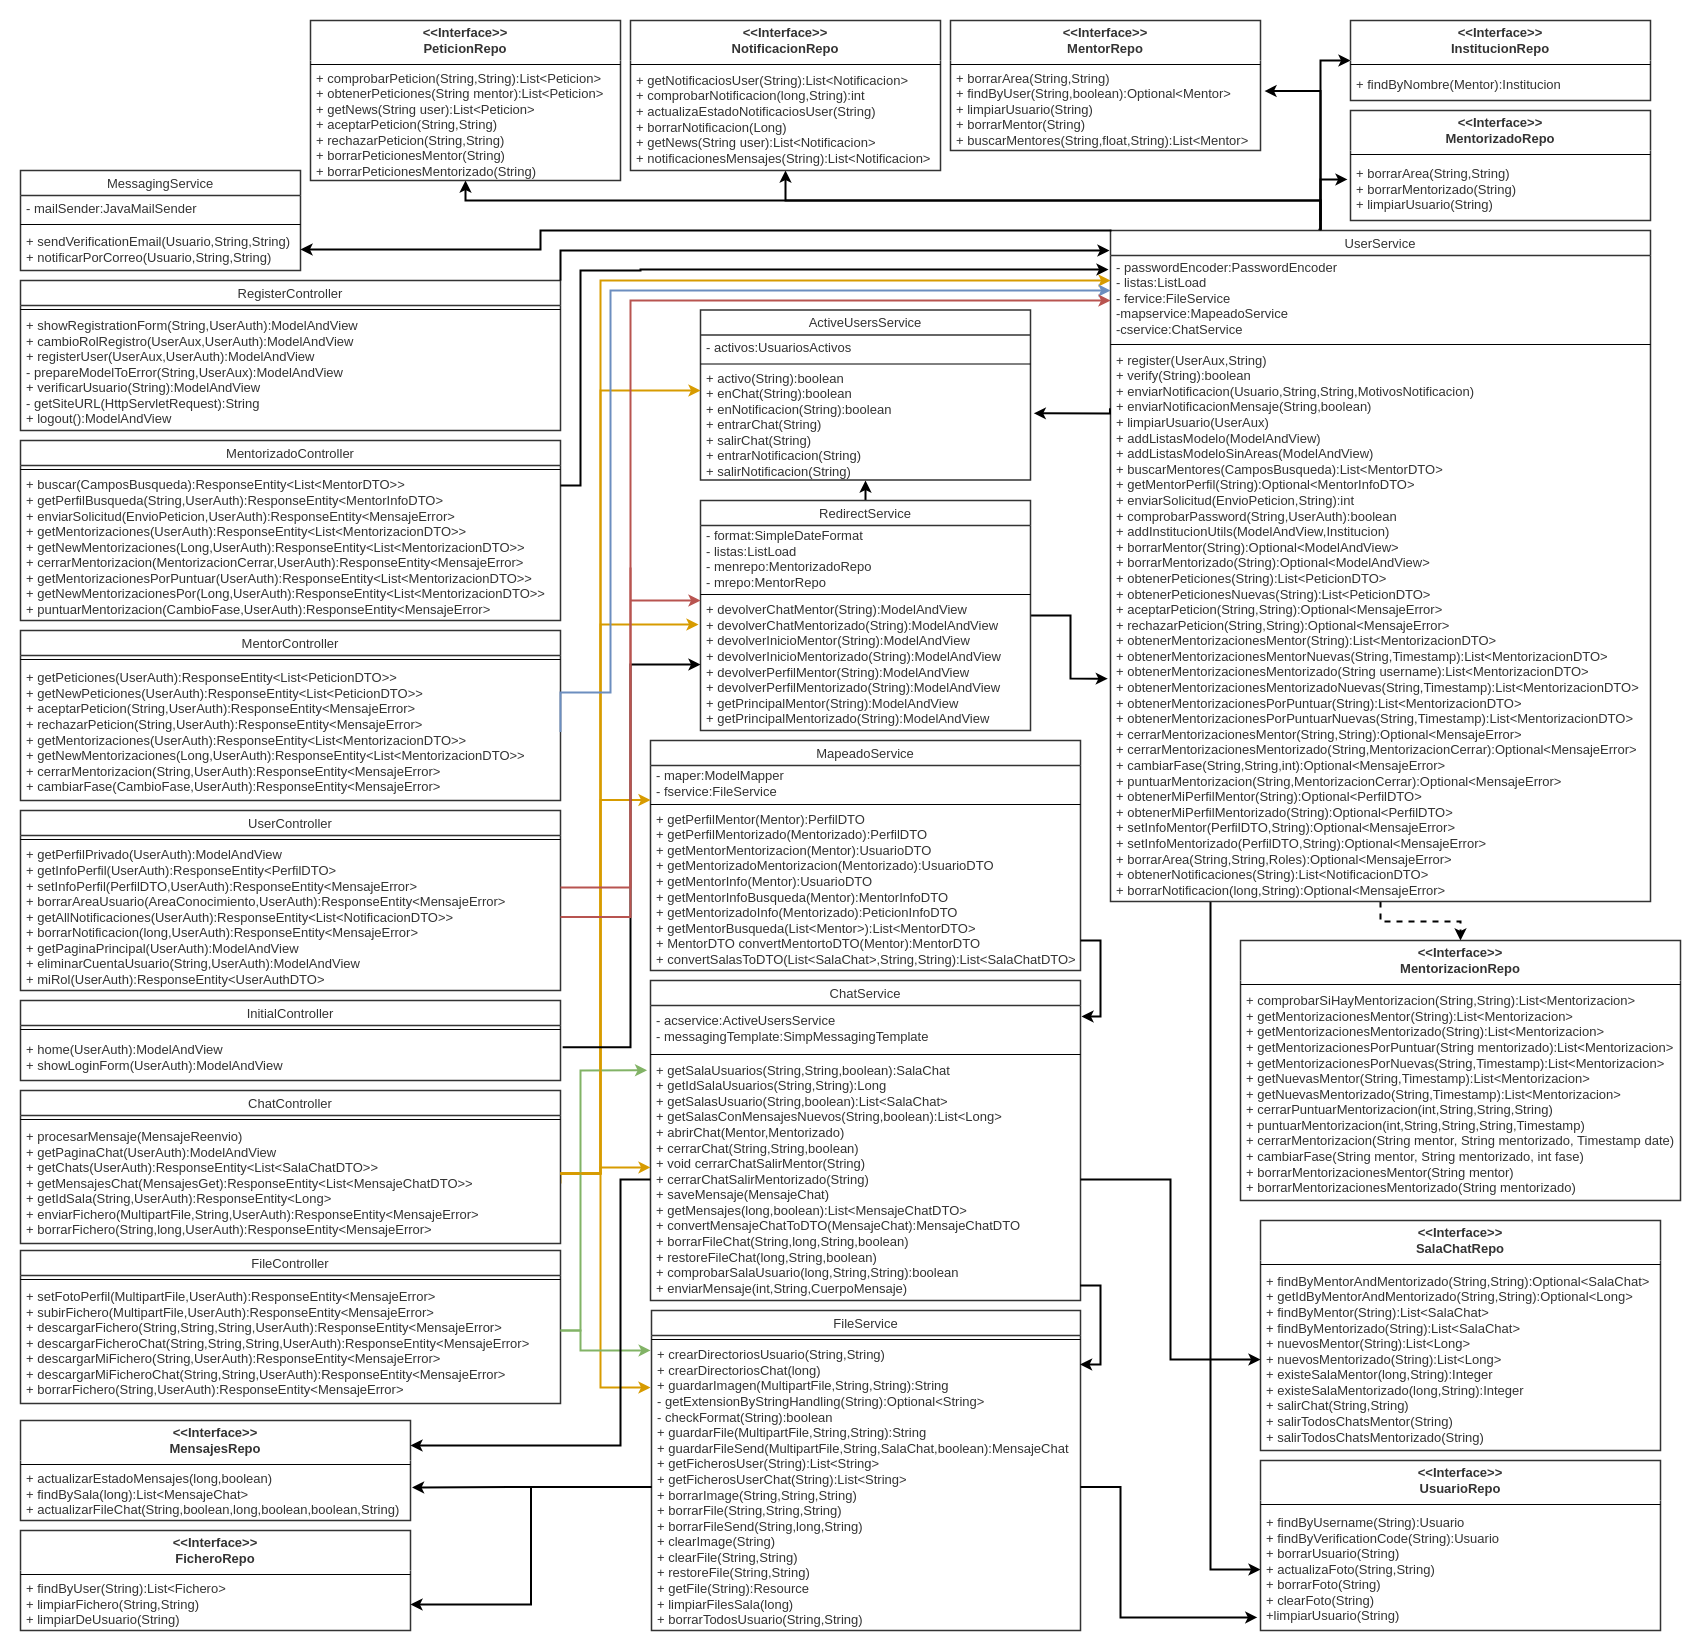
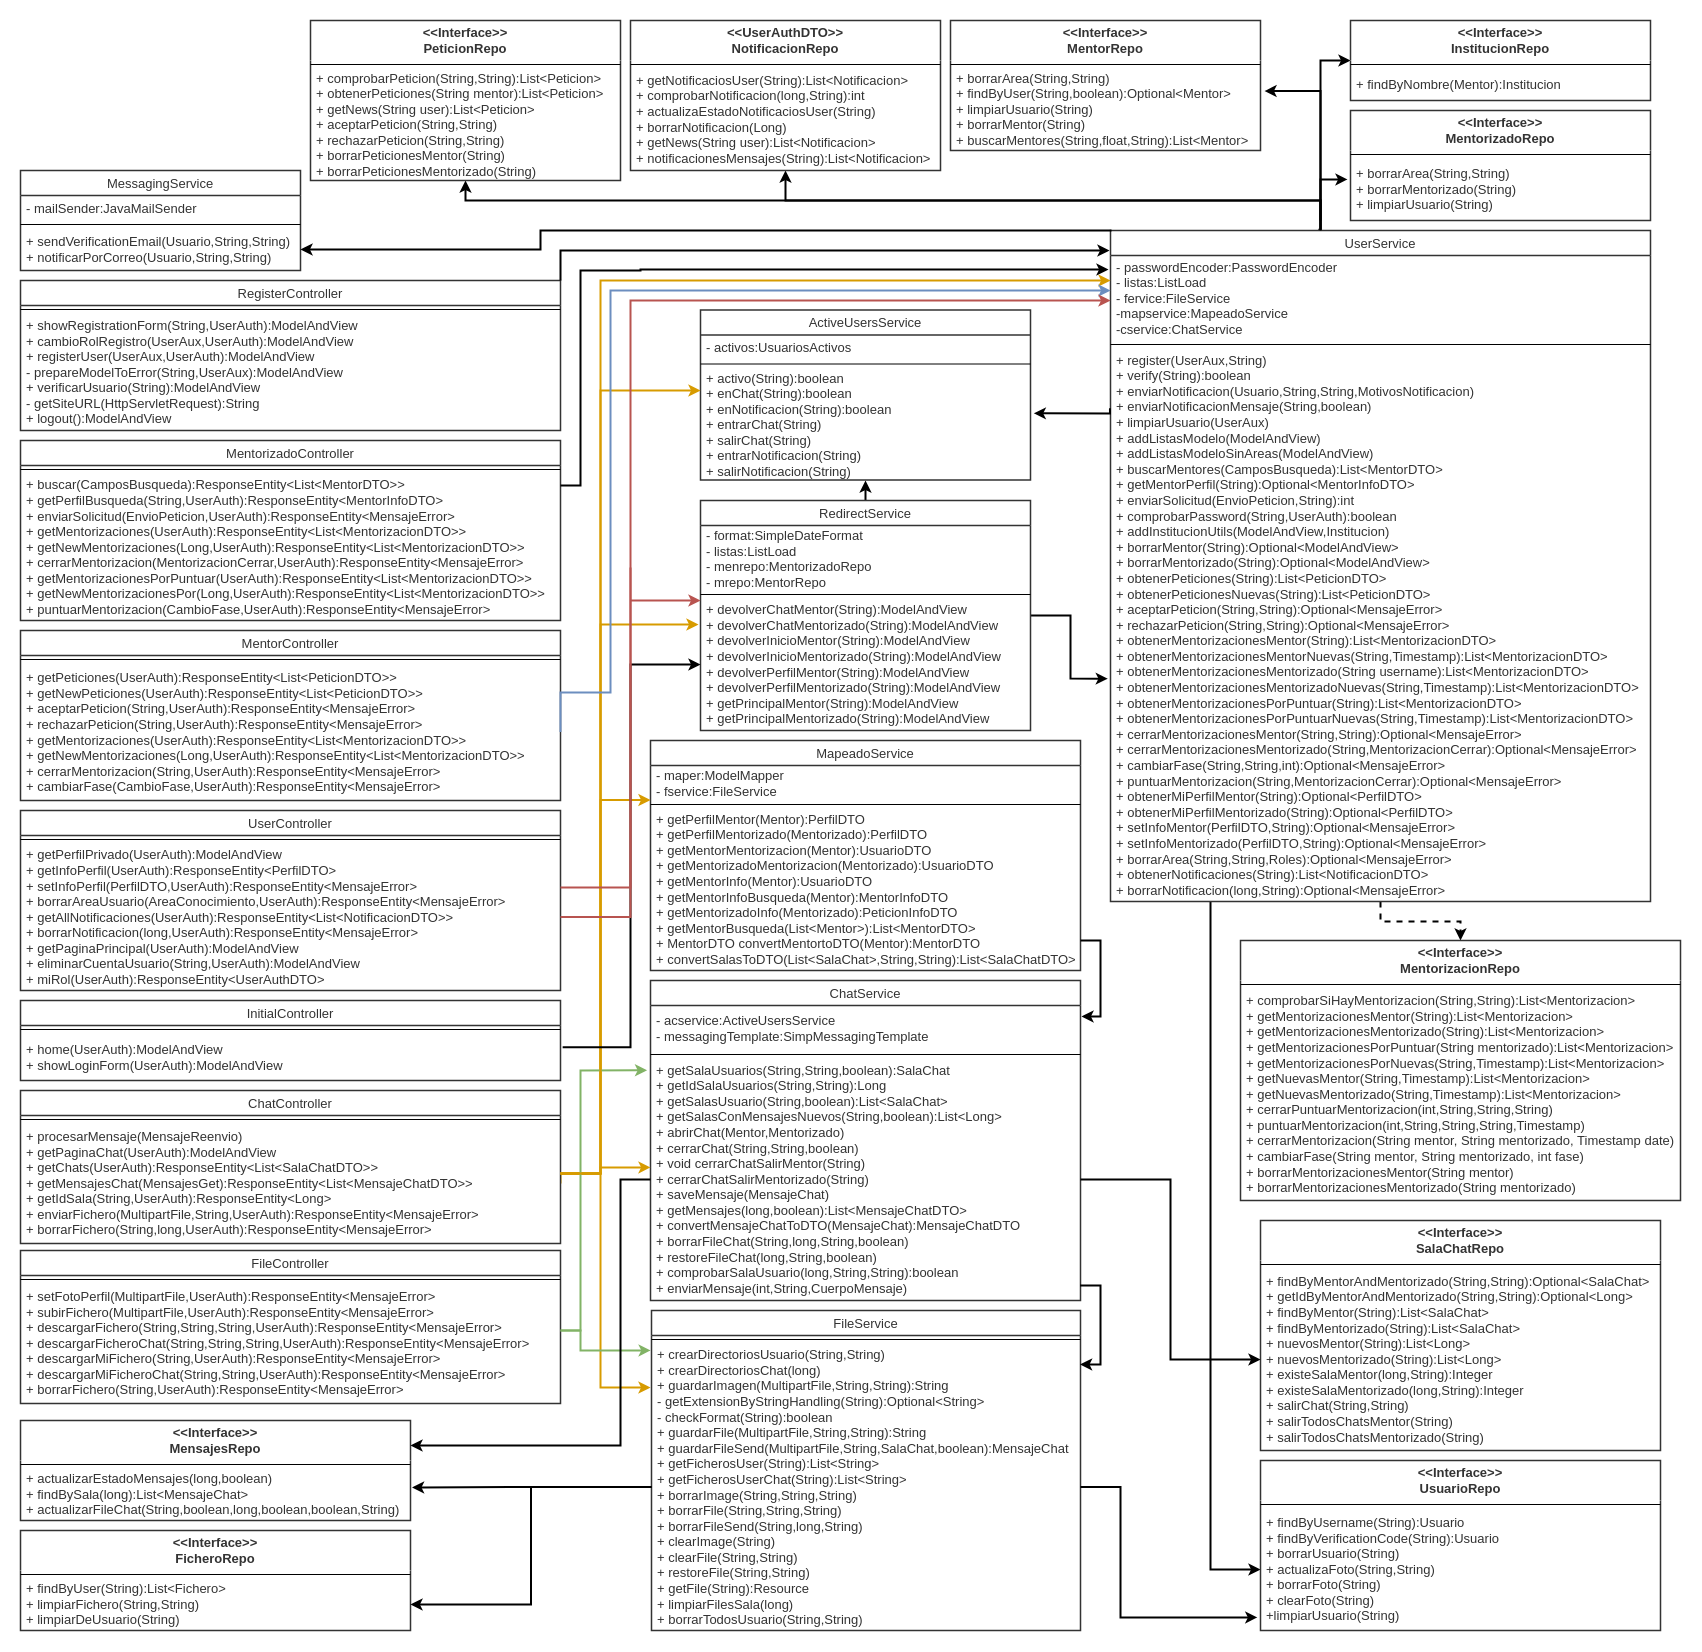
(786, 41) -> (786, 41)
